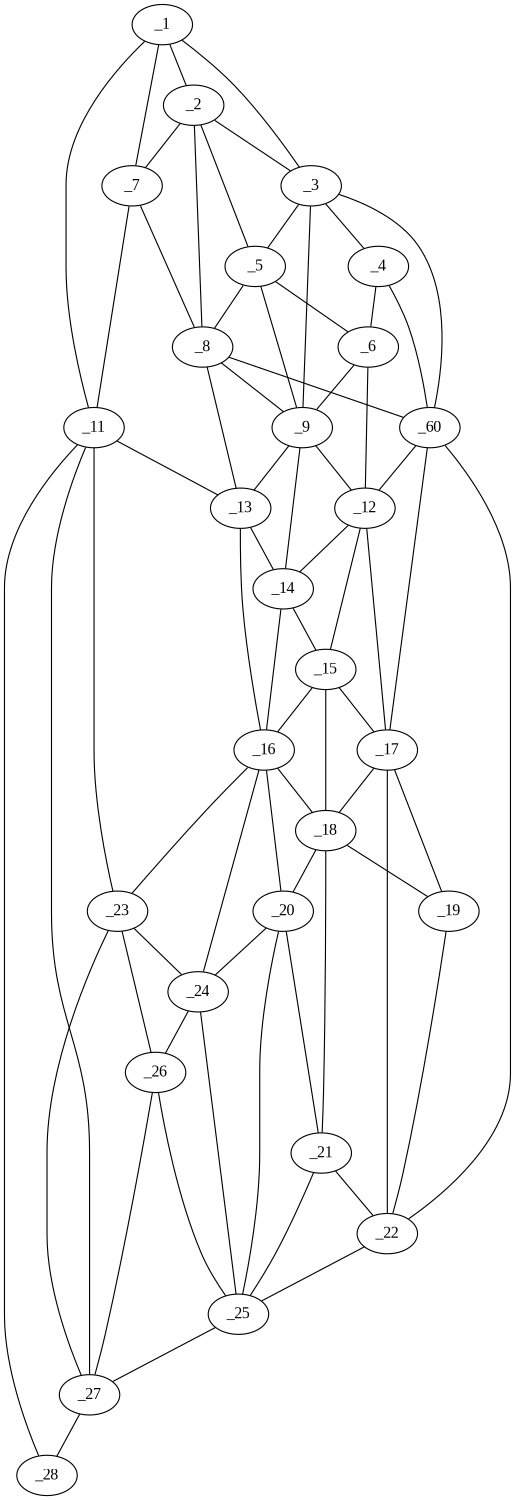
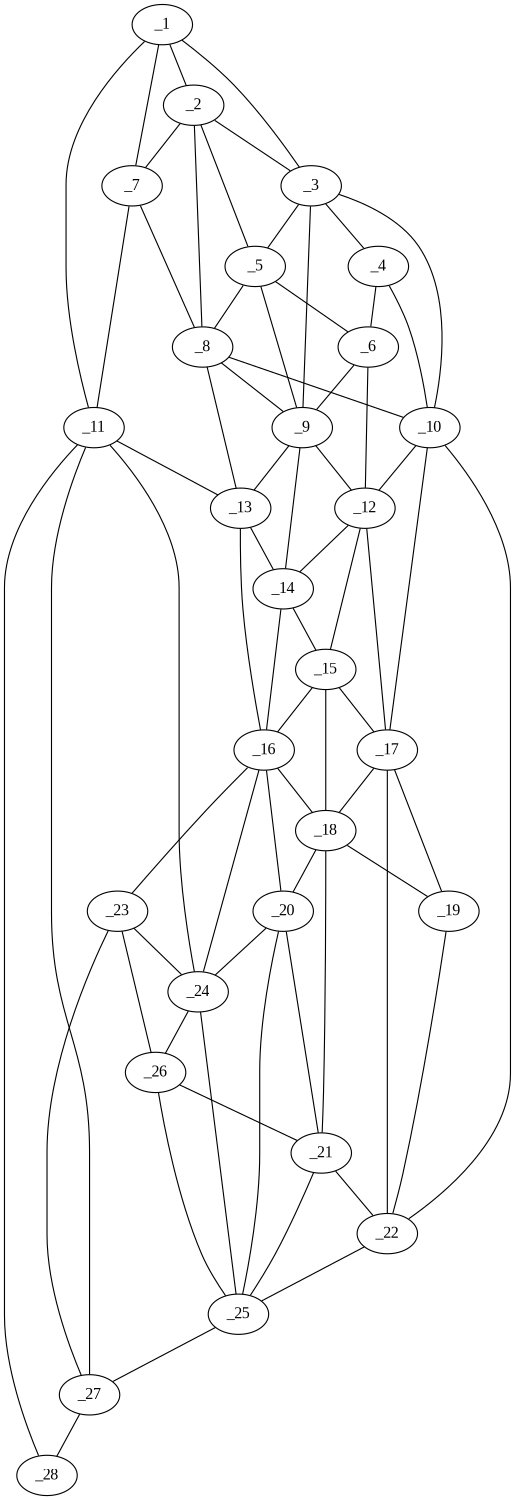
(430, 428) -> (430, 428)
(94, 670) -> (179, 699)
(126, 1234) -> (238, 1113)
